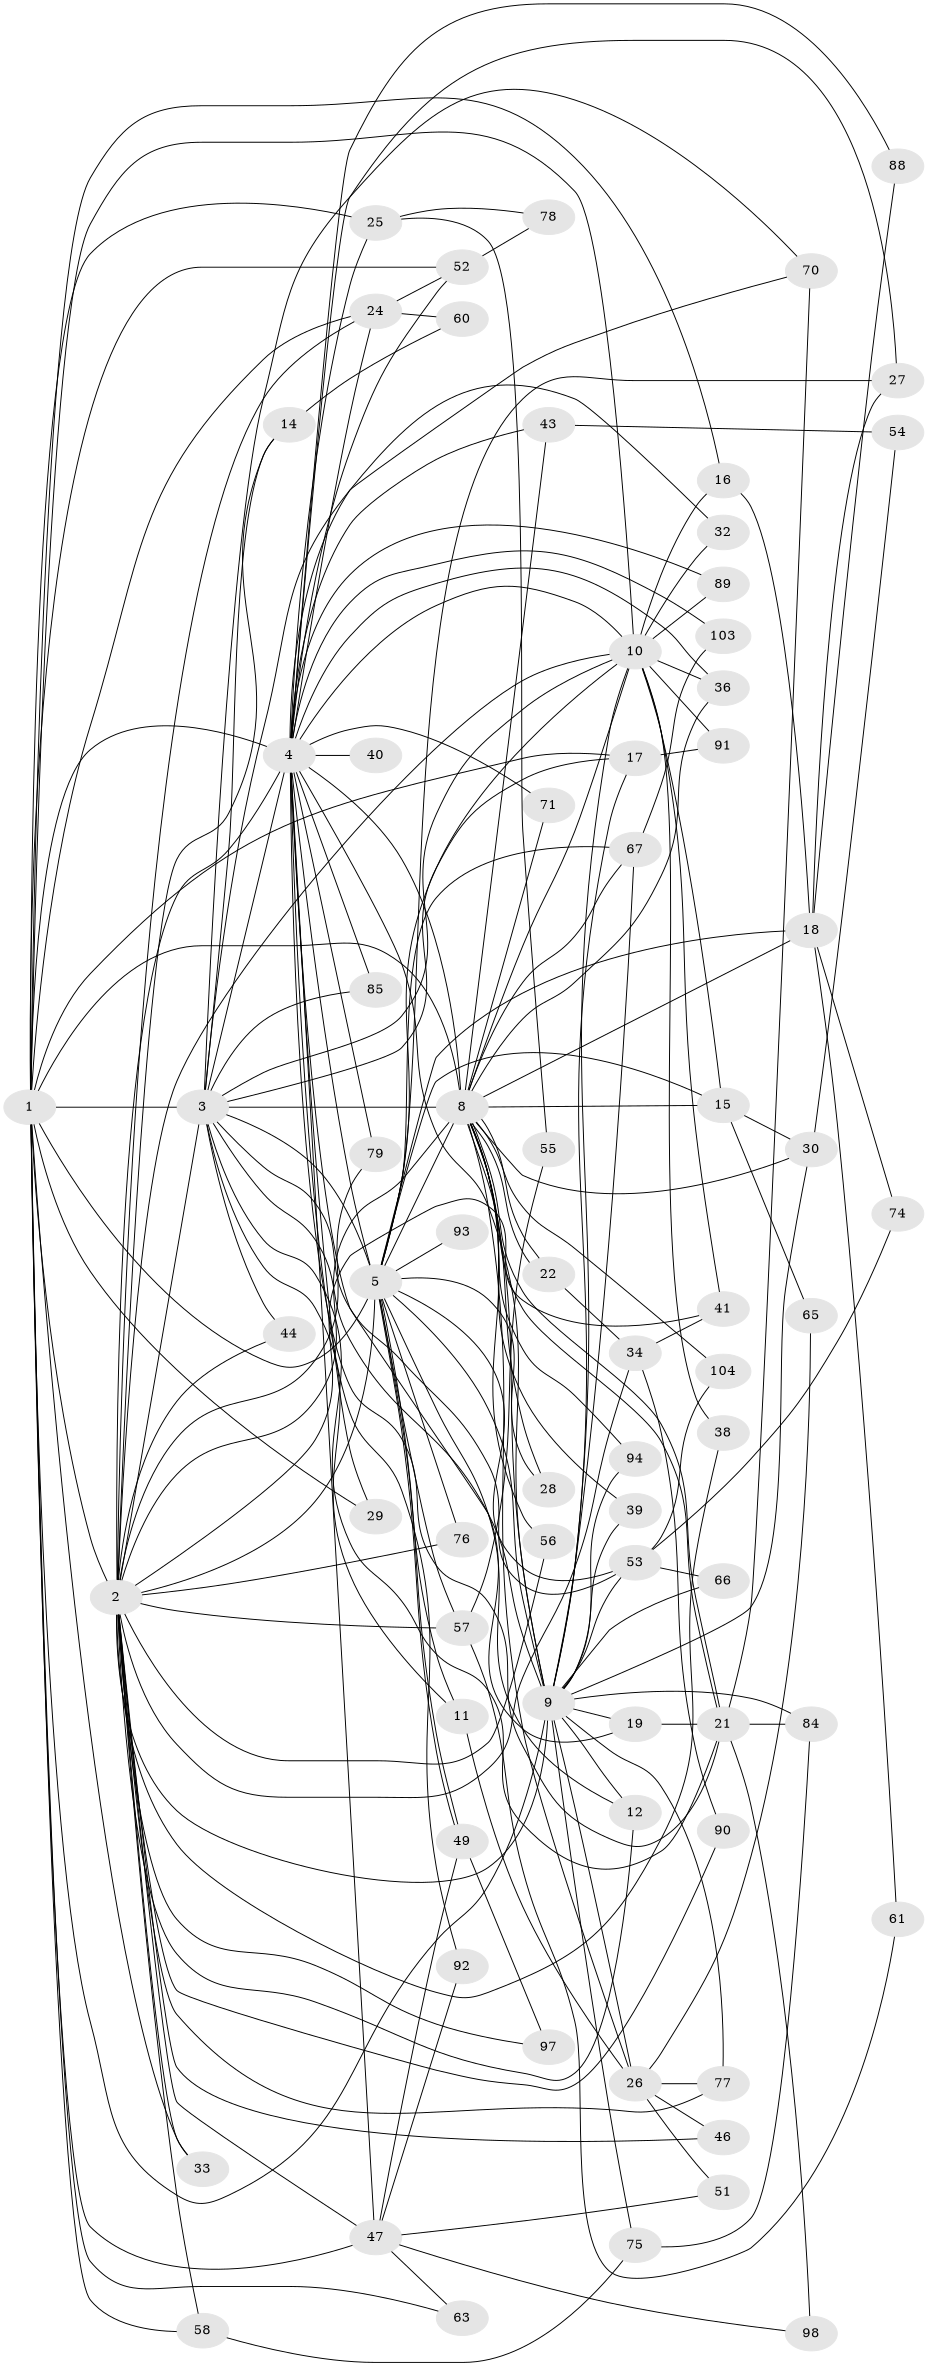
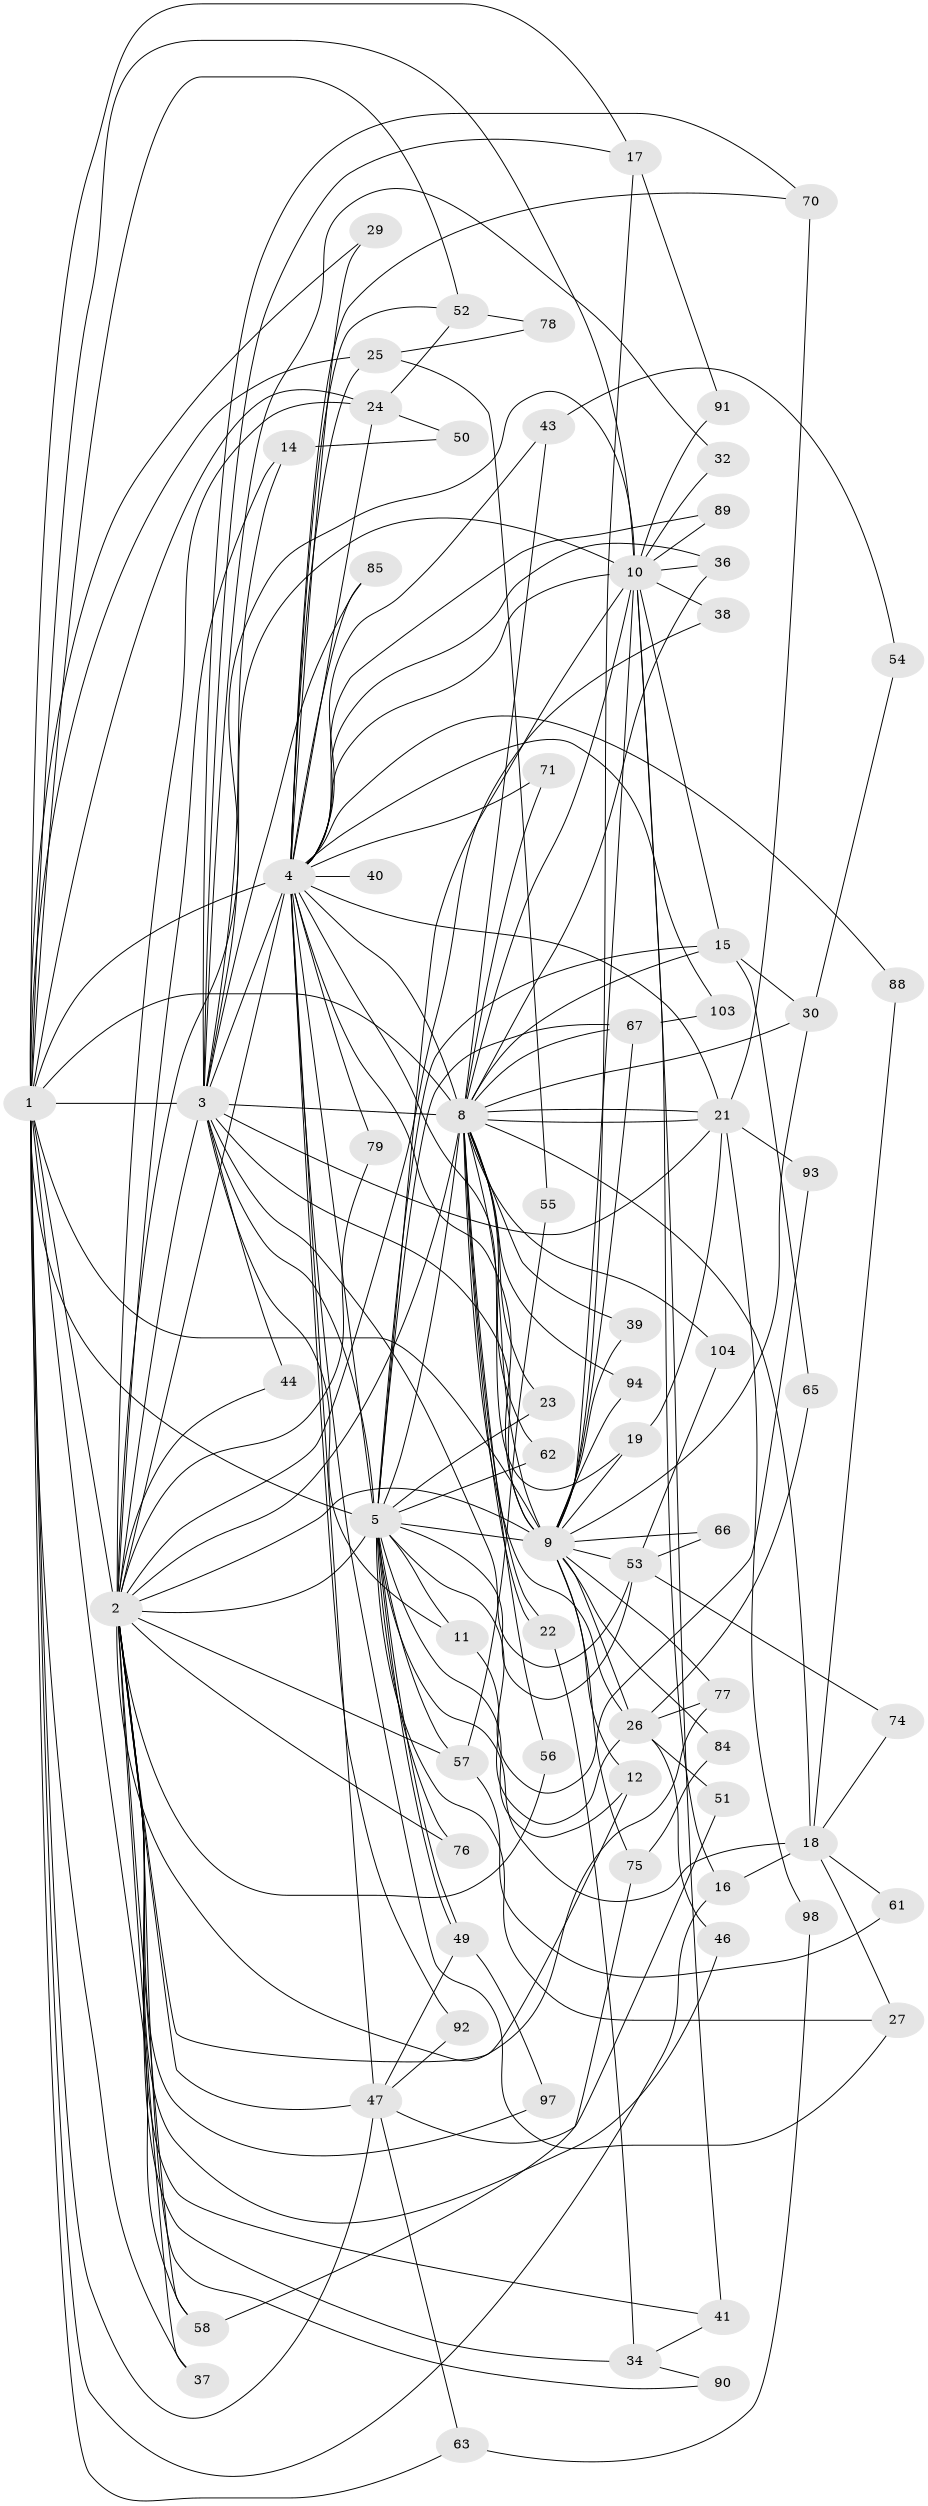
(462, 319) -> (462, 438)
none -> (549, 1455)
(549, 1490) -> (549, 1403)
(767, 1724) -> (767, 1145)
(203, 2169) -> (203, 2381)
(580, 2296) -> (777, 2312)
